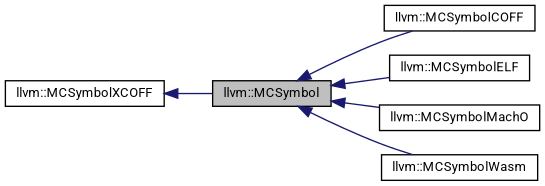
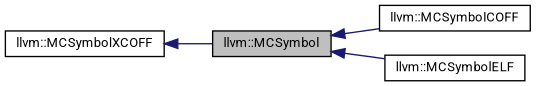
(460, 118) -> none
(460, 168) -> none
